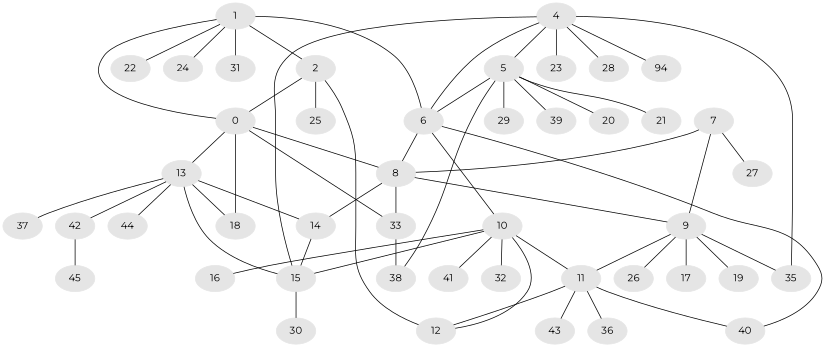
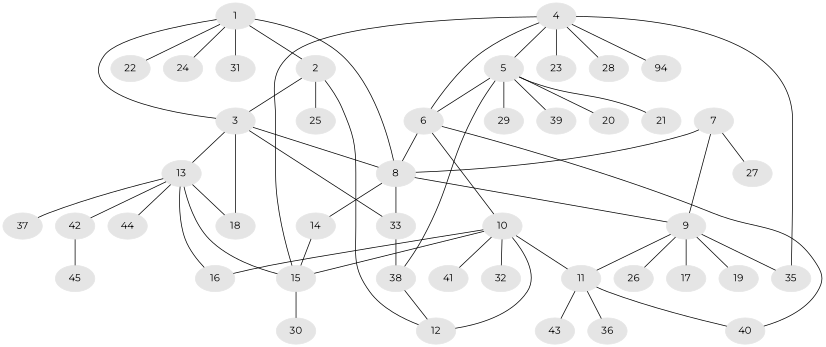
(361, 36) -> (350, 64)
(236, 121) -> (236, 121)
(249, 200) -> (183, 230)
(498, 310) -> (416, 305)
